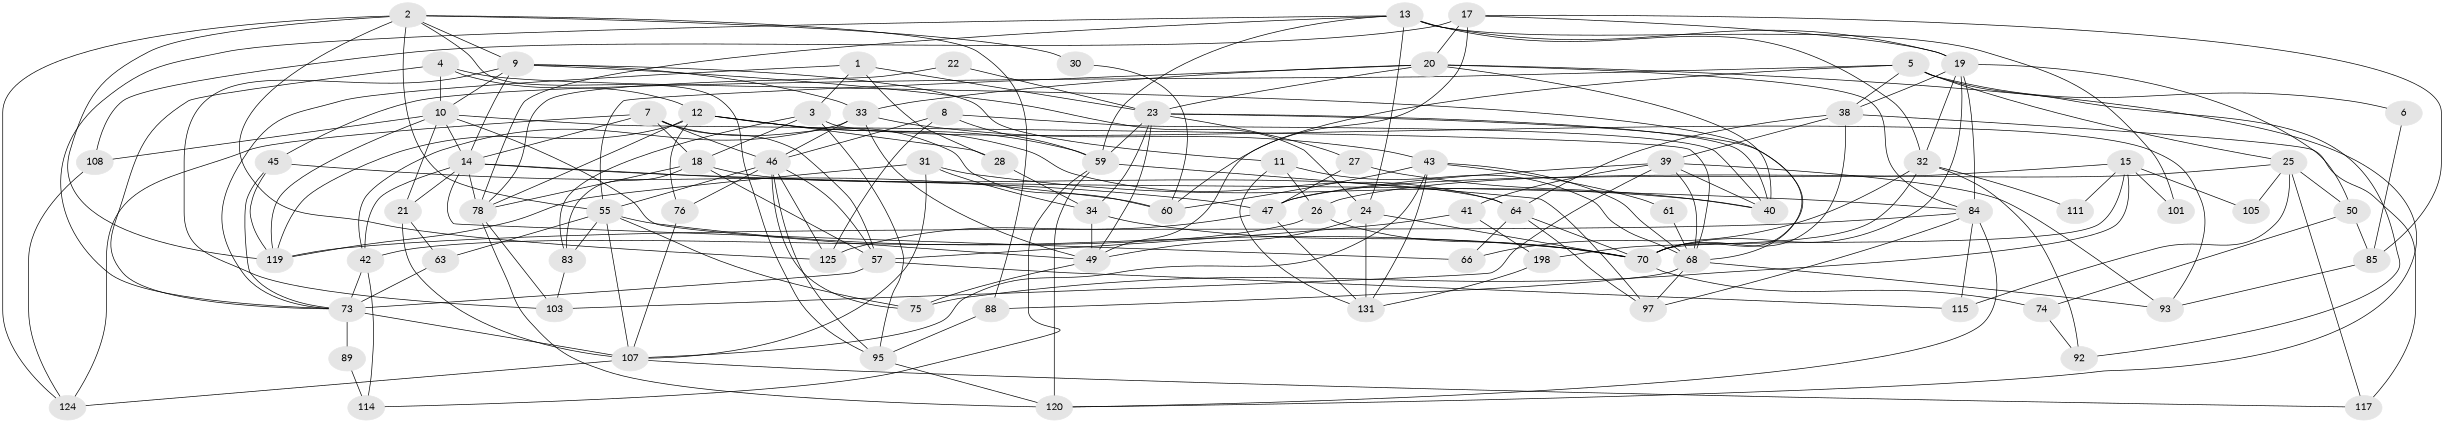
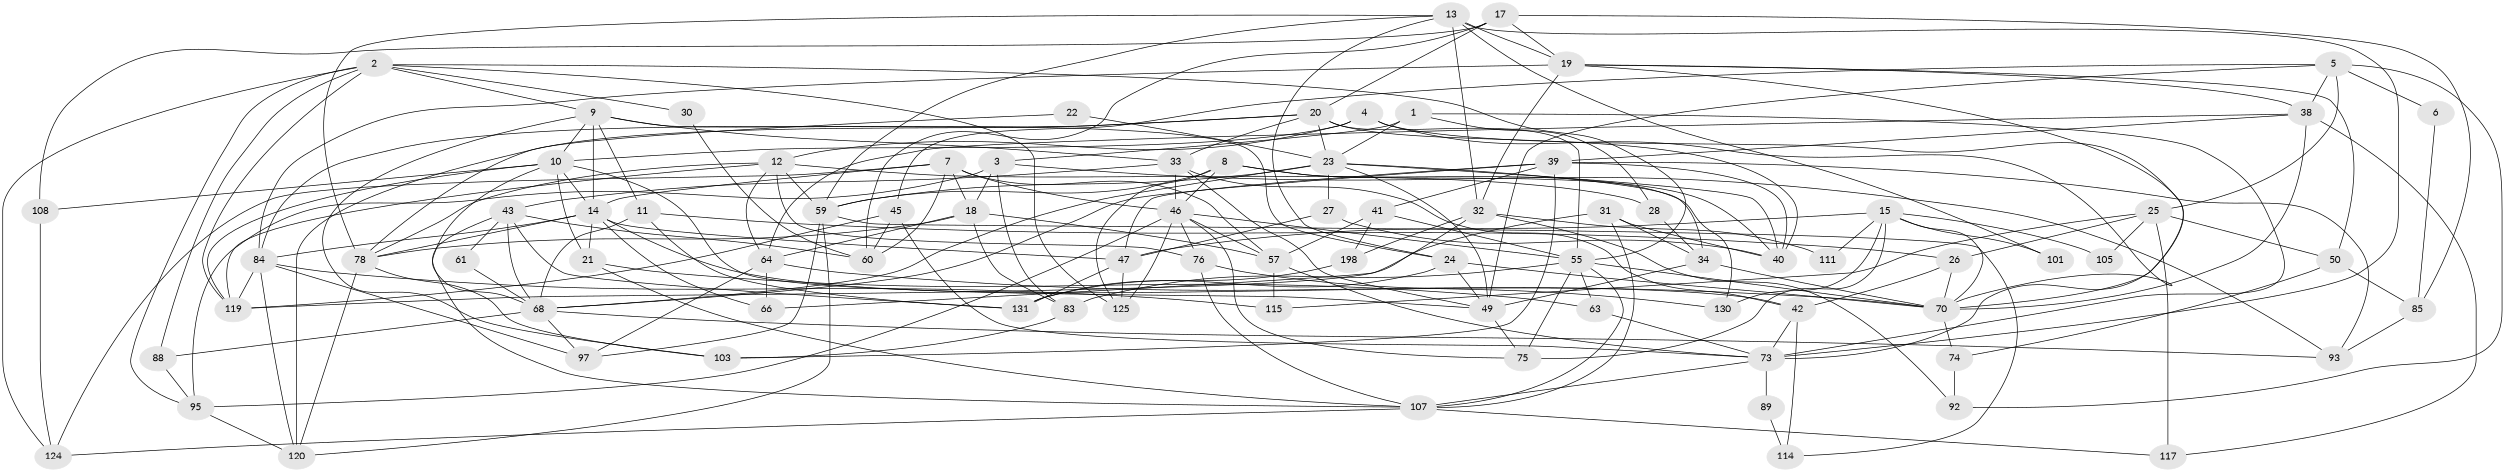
none -> (1485, 238)
none -> (1723, 310)
